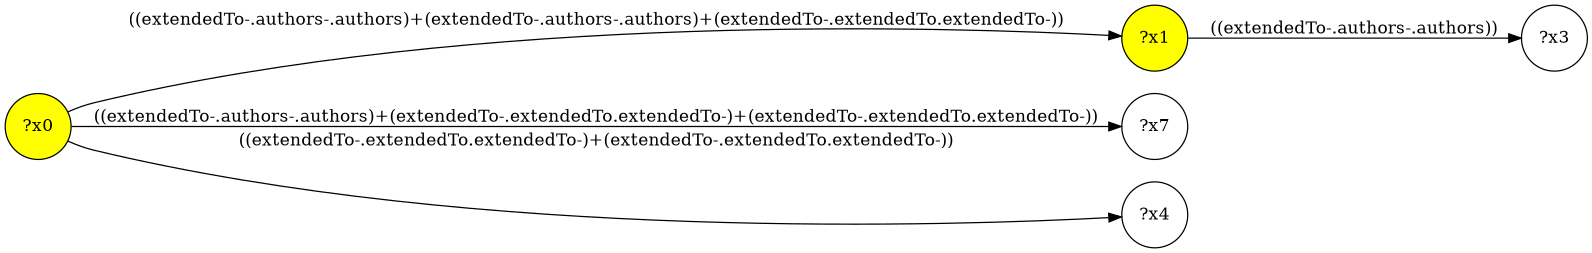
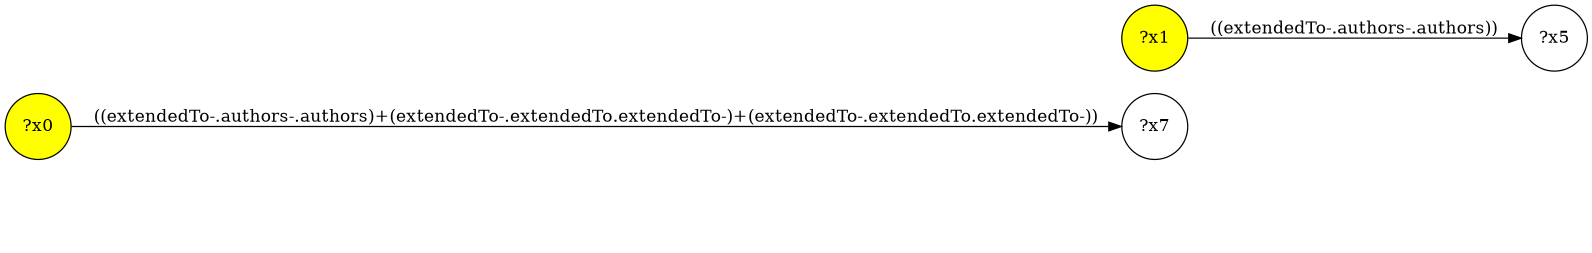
(585, 37) -> none
(1554, 38) -> (1554, 38)
(1155, 215) -> none
